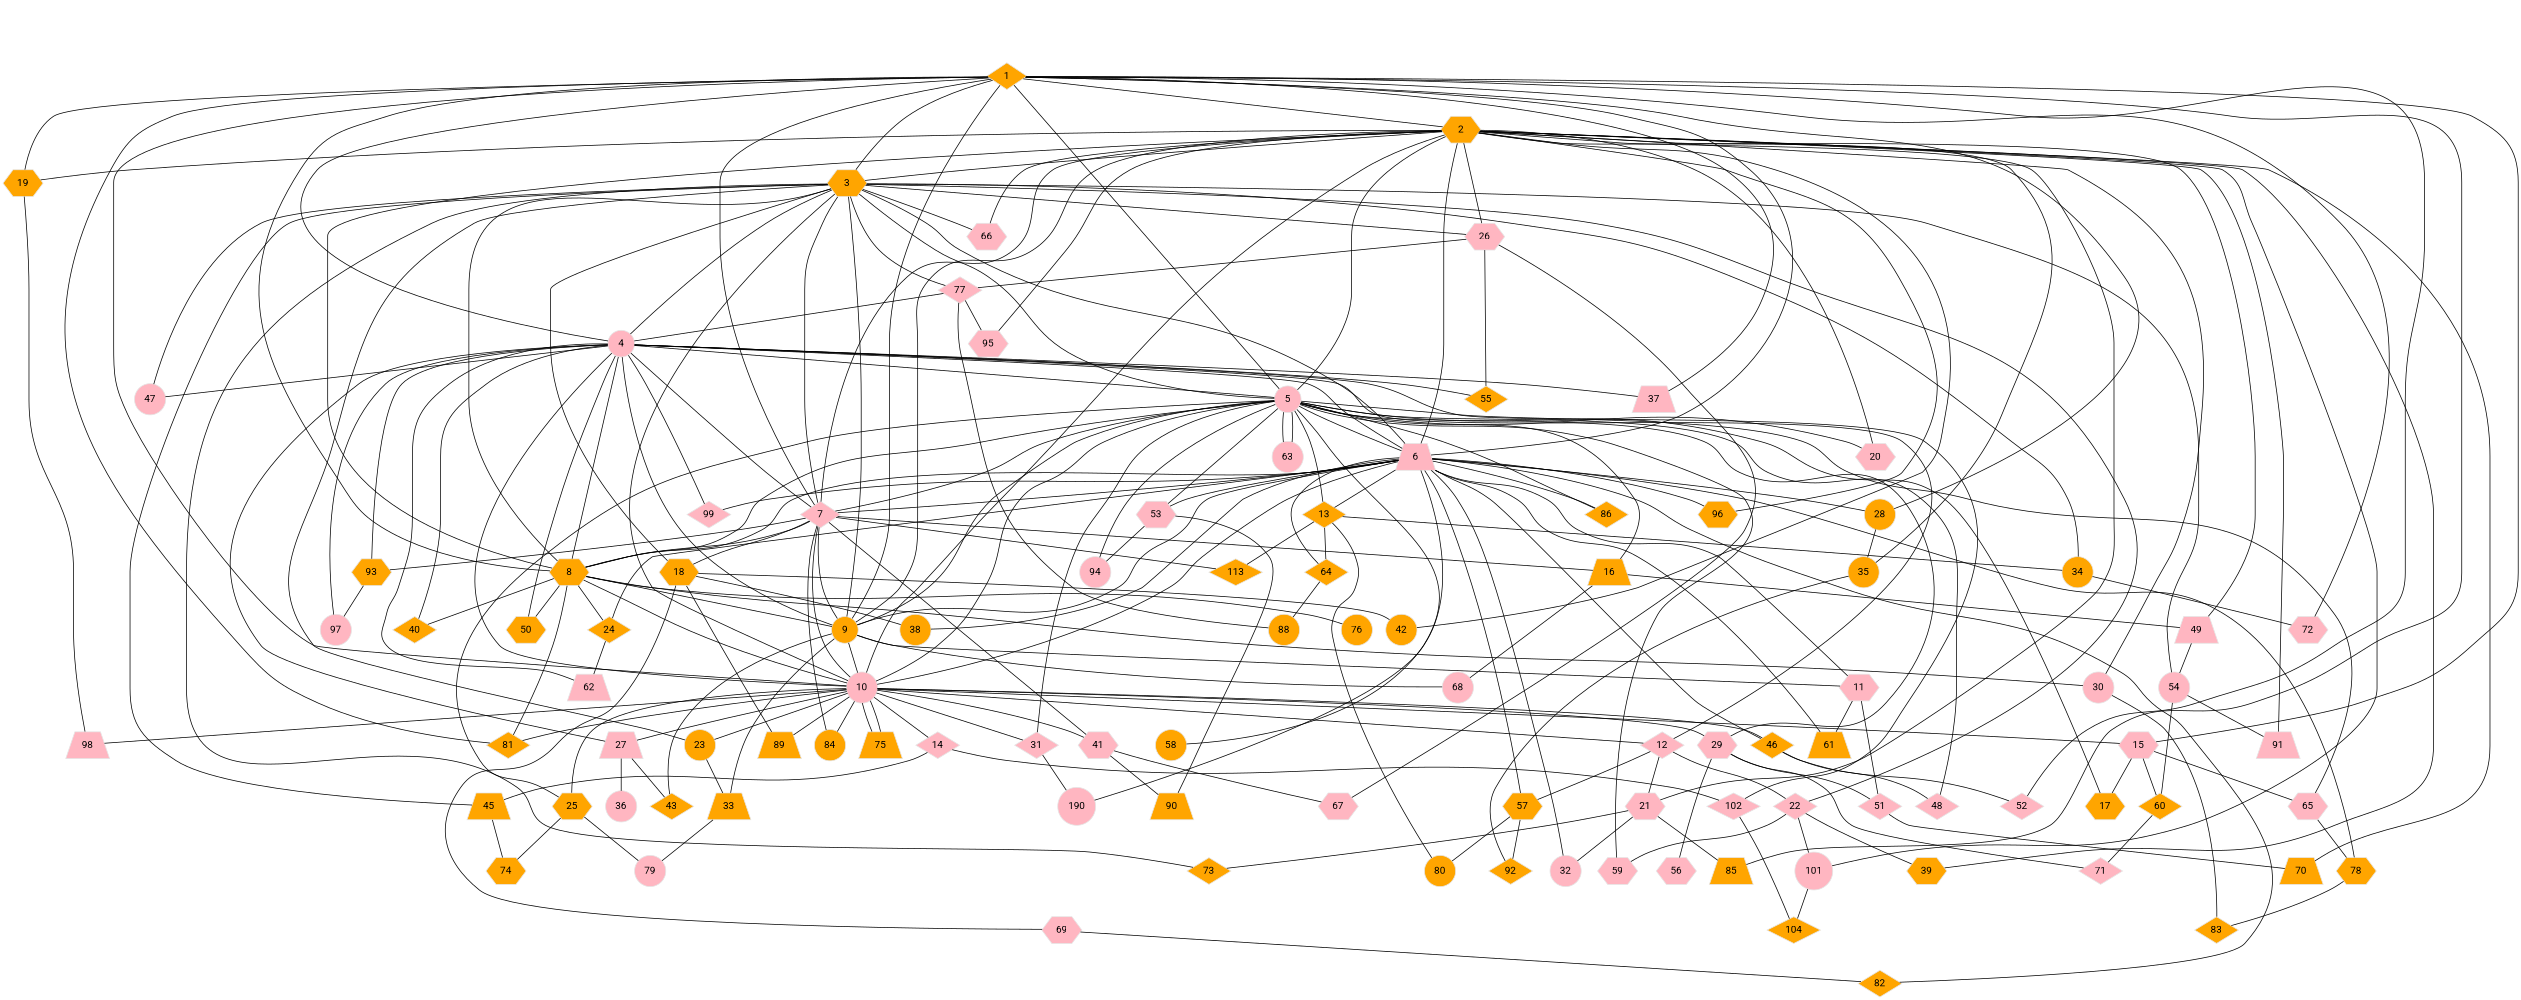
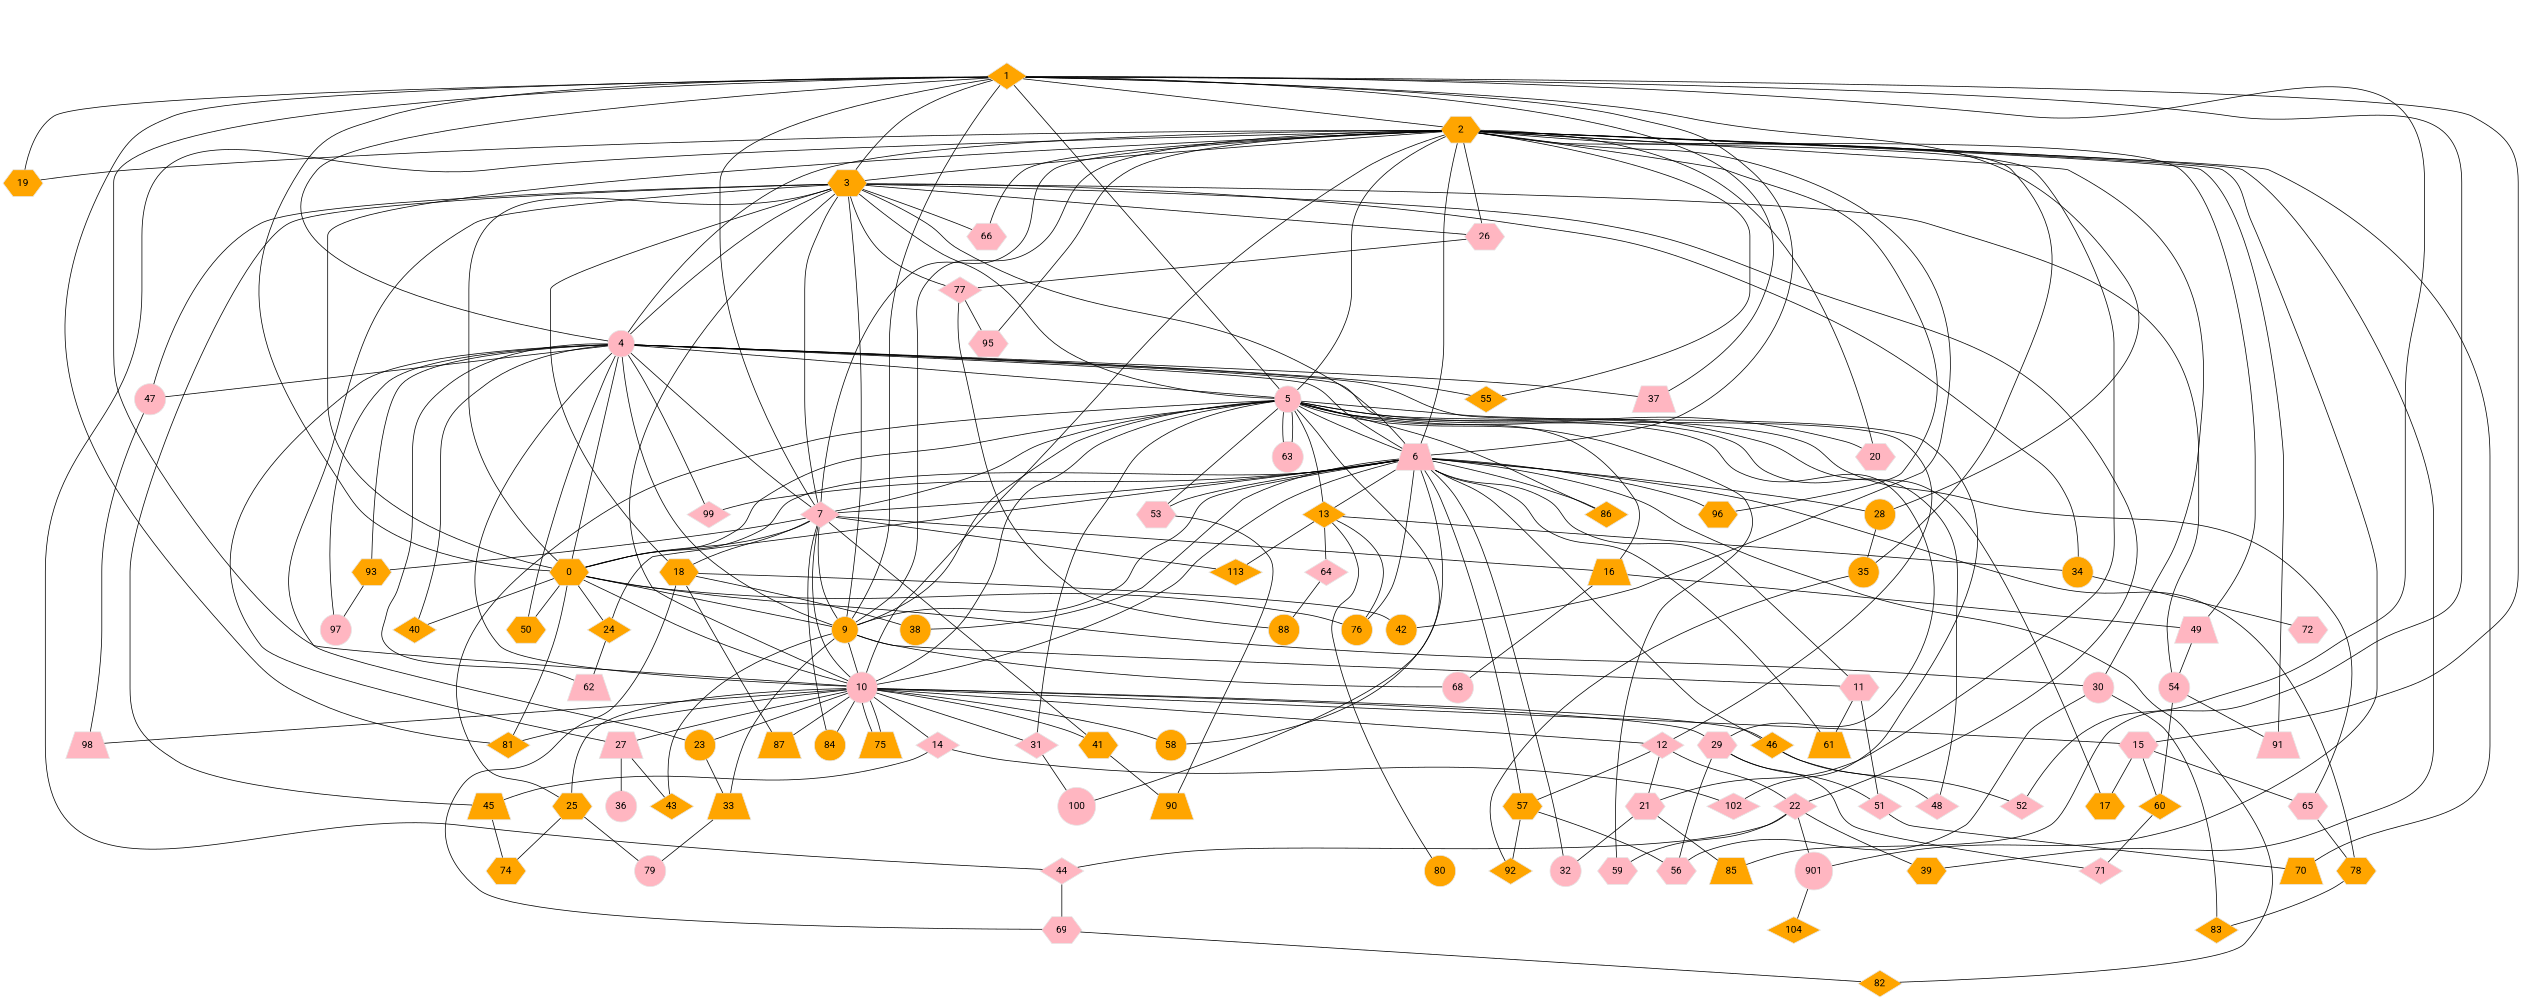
(1907, 122) -> none
(789, 317) -> (936, 151)
(1485, 318) -> (1750, 252)
(42, 466) -> (102, 570)
(1314, 482) -> (1402, 549)
none -> (1381, 560)
(569, 572) -> (569, 572)
(1095, 572) -> none
(1326, 572) -> (1326, 572)
none -> (1018, 709)
(779, 745) -> (779, 745)
(1098, 745) -> (1098, 745)
(1077, 806) -> (1077, 806)
(1338, 806) -> none
none -> (1939, 838)
(1478, 841) -> (1602, 834)
(1767, 867) -> none
none -> (1062, 871)
(1209, 871) -> none
(1814, 871) -> (1814, 871)
